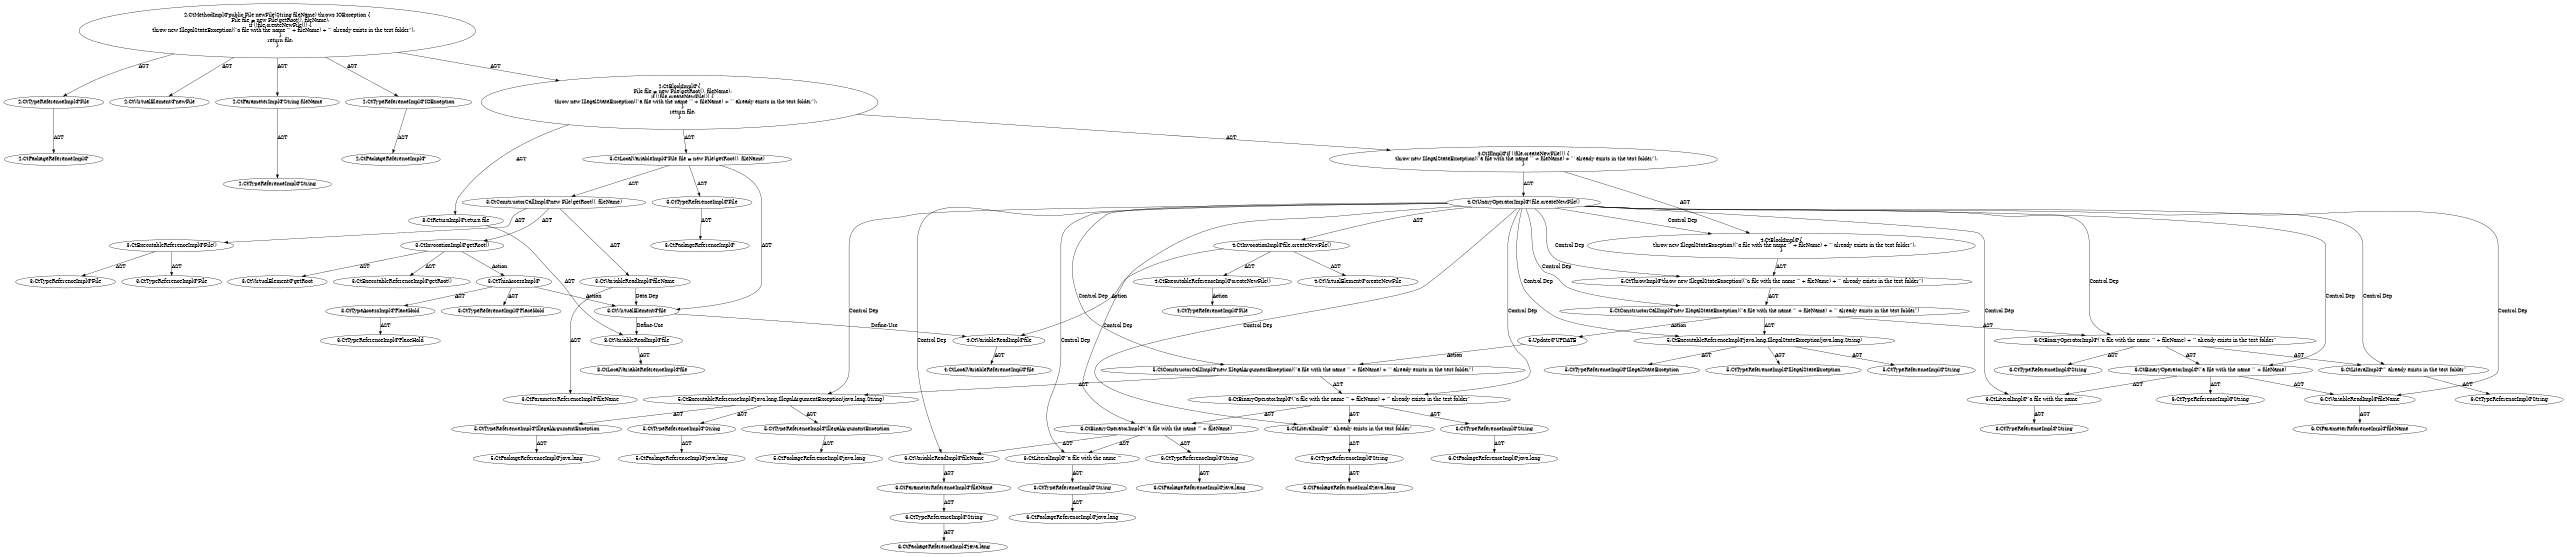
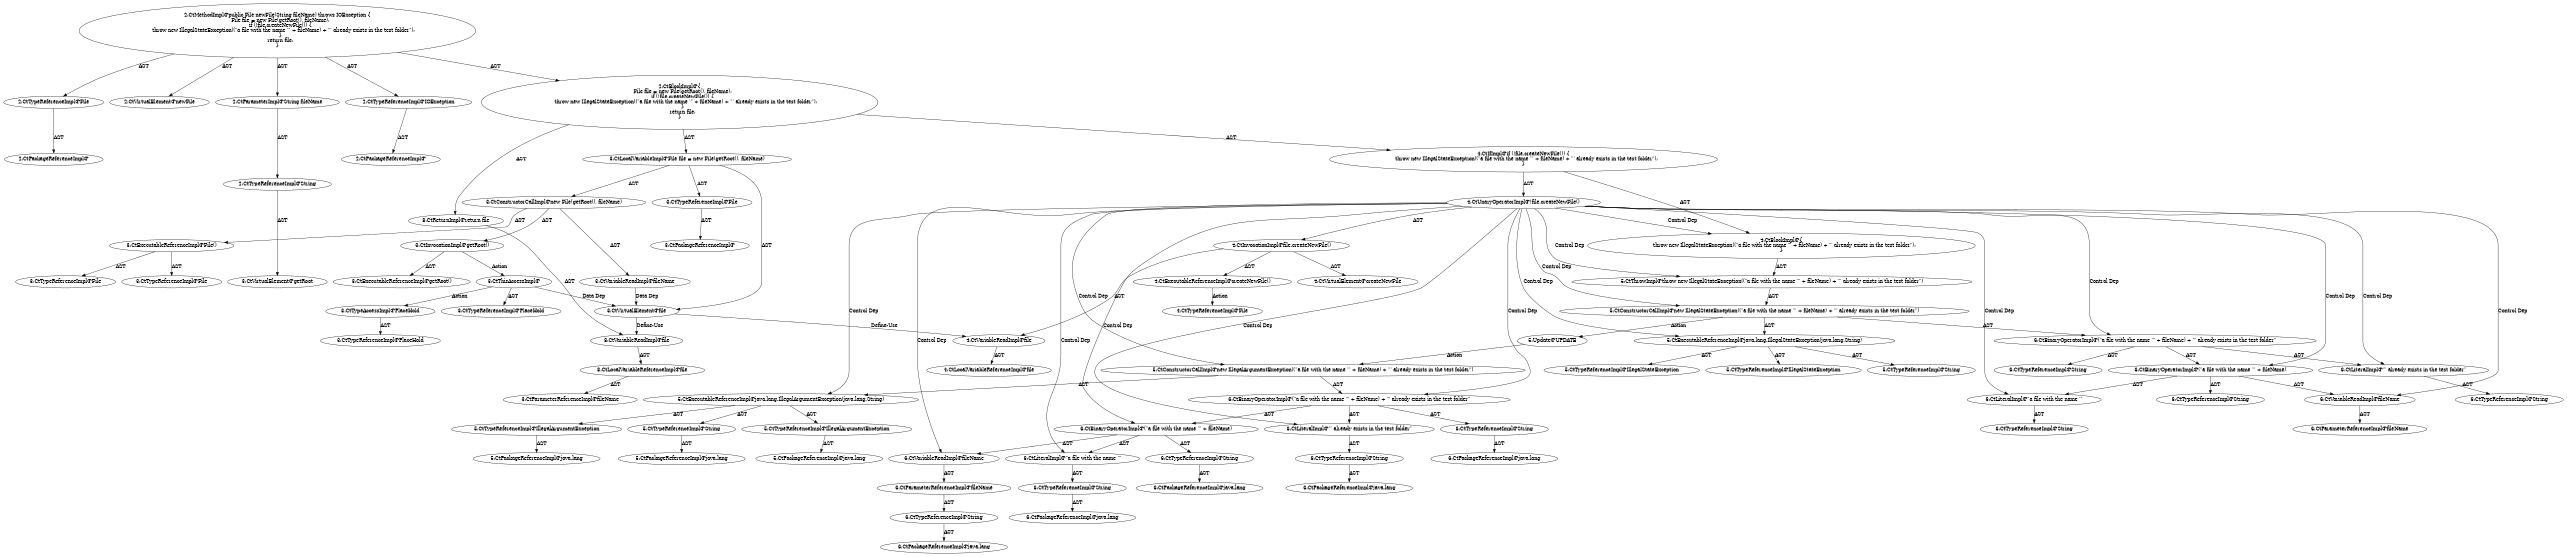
(366, 263) -> (277, 231)
(460, 297) -> (460, 297)
(594, 297) -> (594, 297)
(1119, 297) -> (1119, 297)
(571, 328) -> (608, 384)
